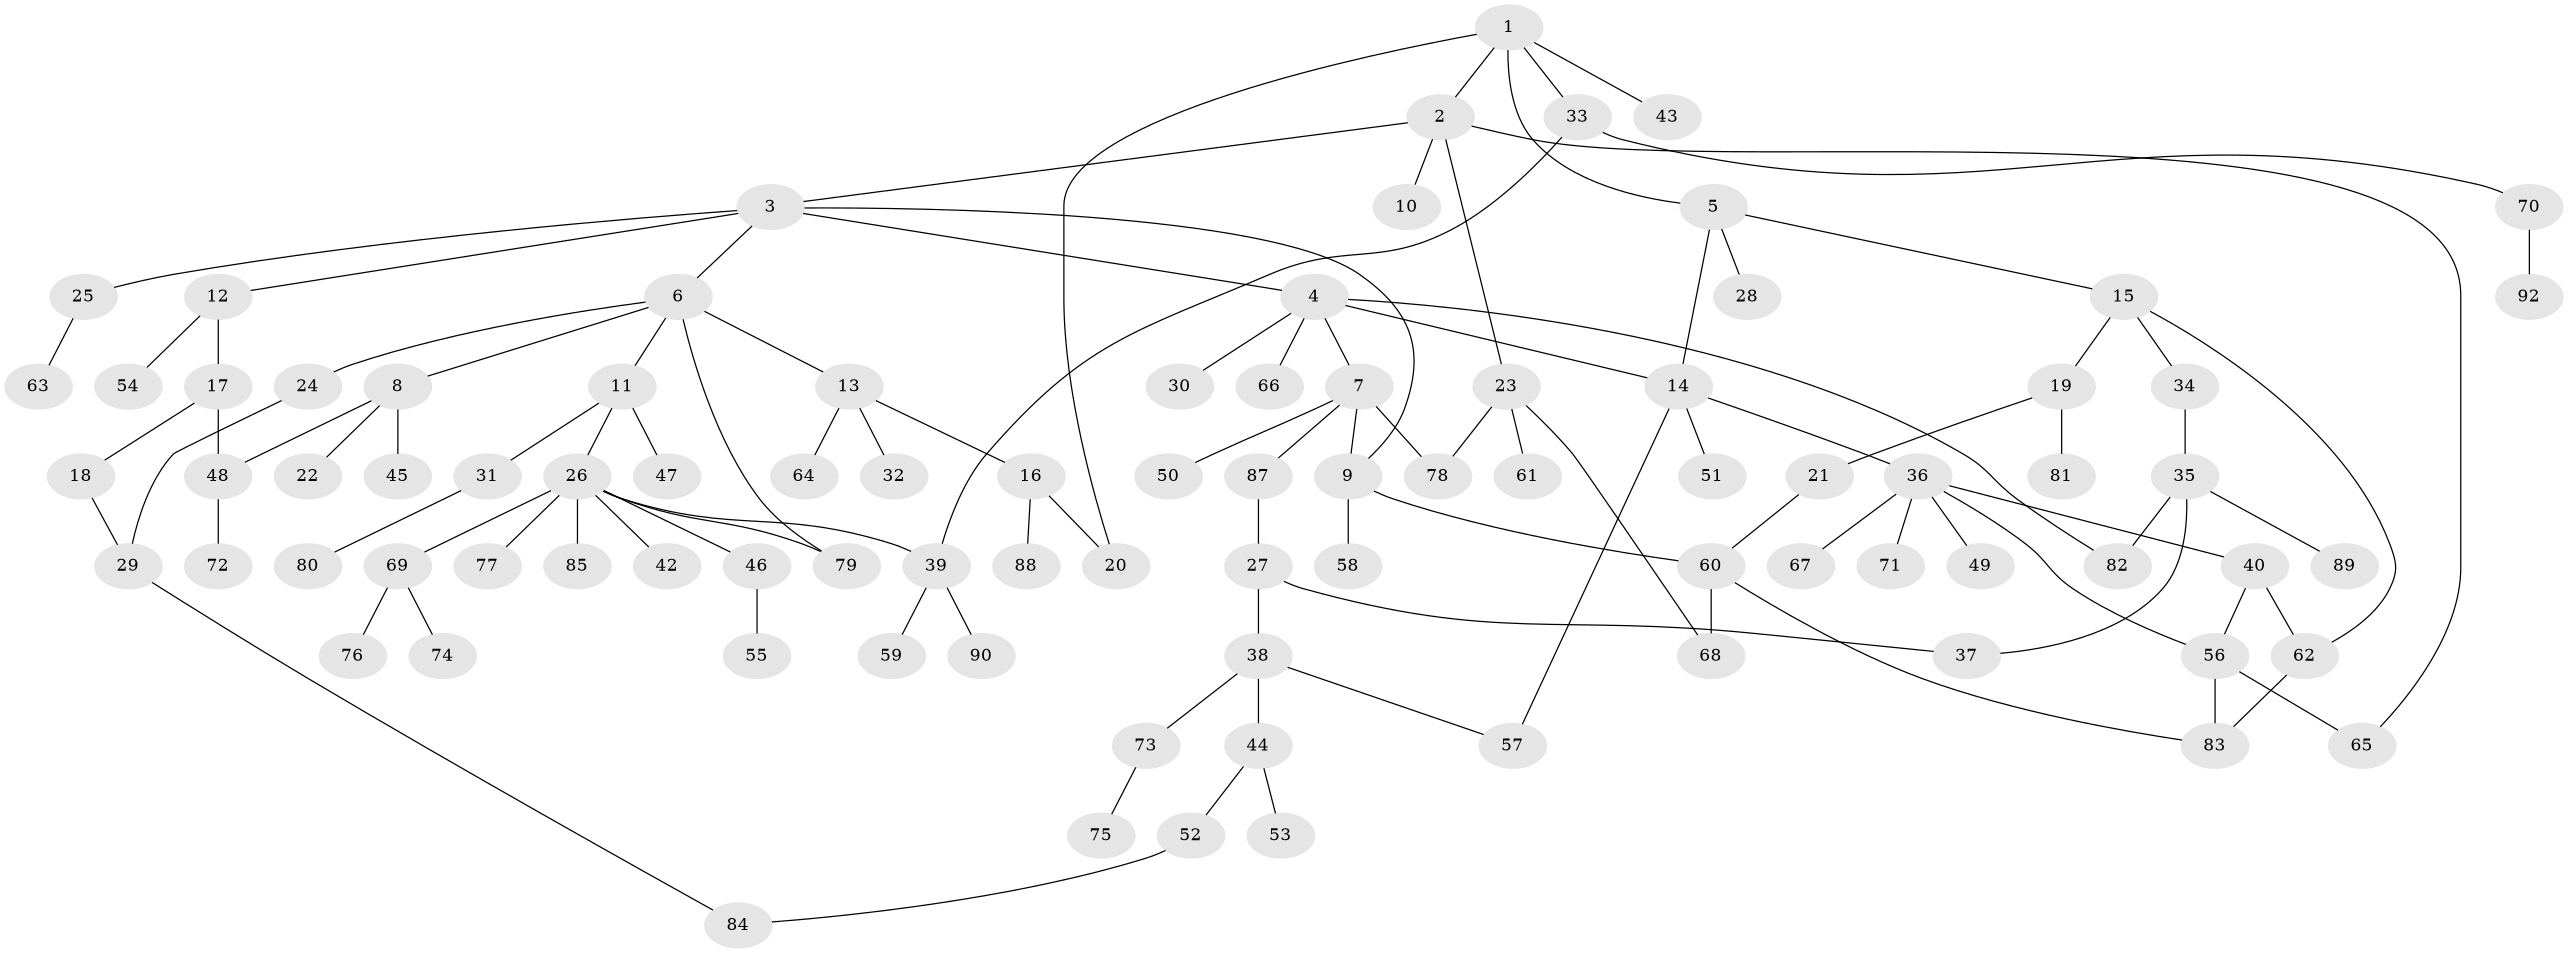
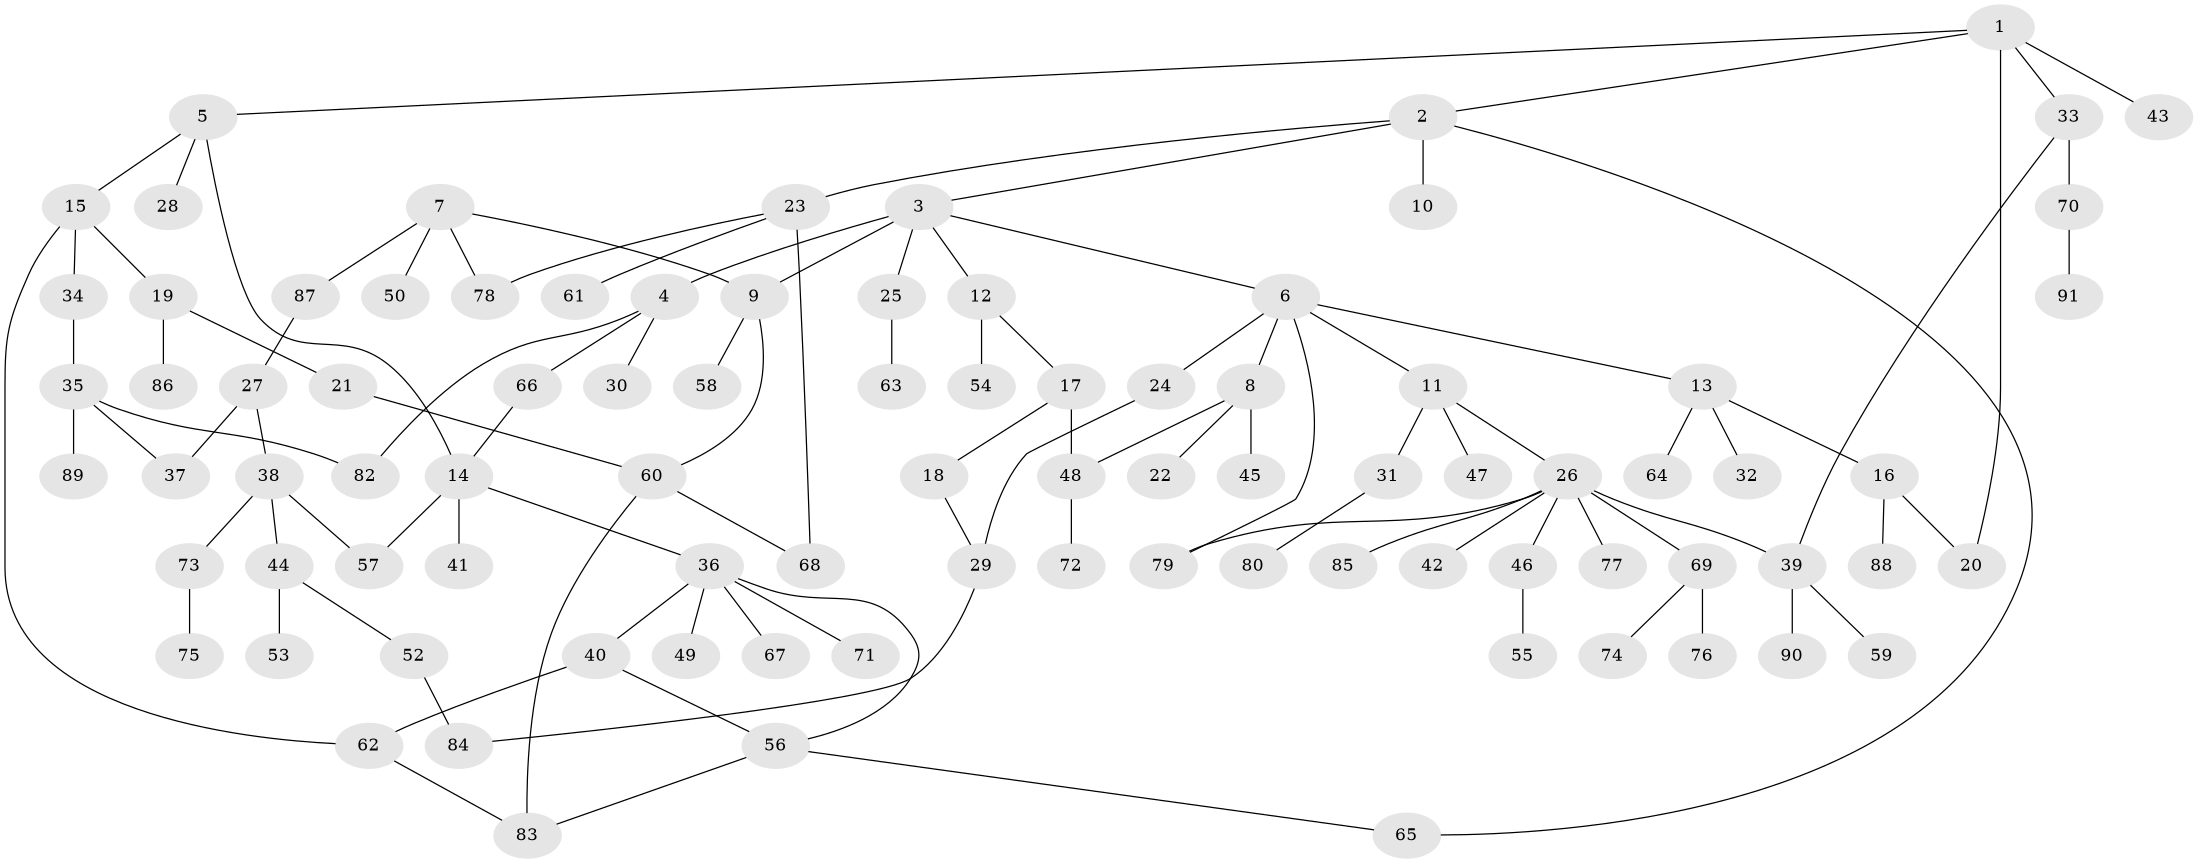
(2529, 297) -> (2069, 297)
(1337, 342) -> none
(1504, 344) -> (488, 438)
(1712, 476) -> (459, 566)
(2062, 476) -> (163, 387)
